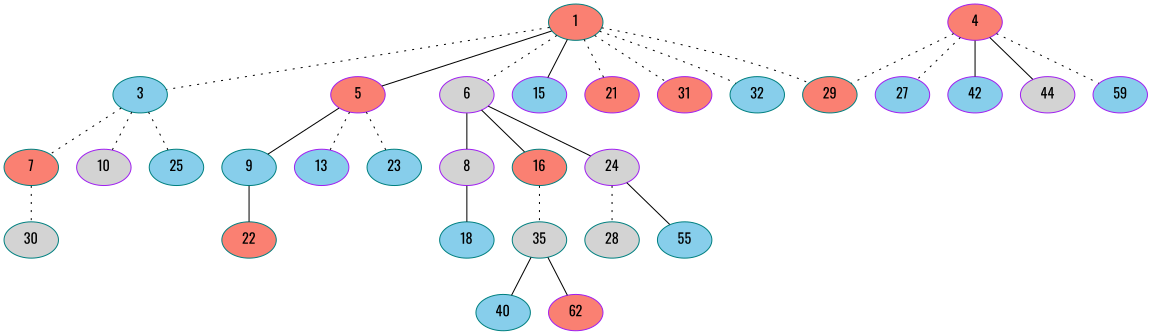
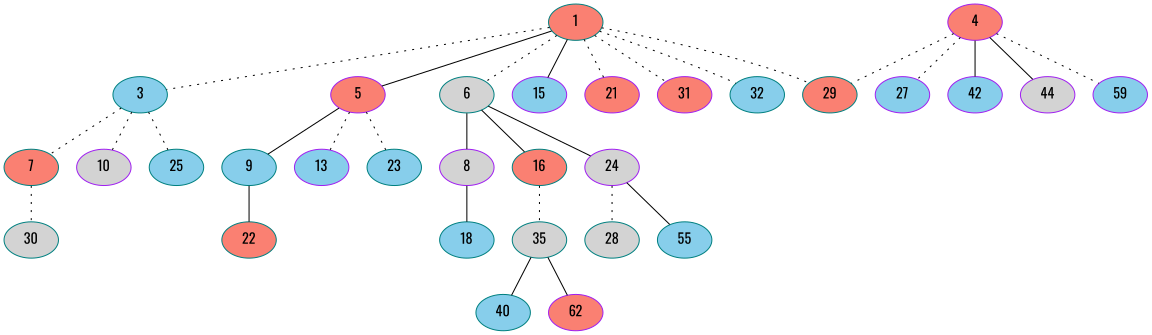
(467, 95) -> (467, 95)
